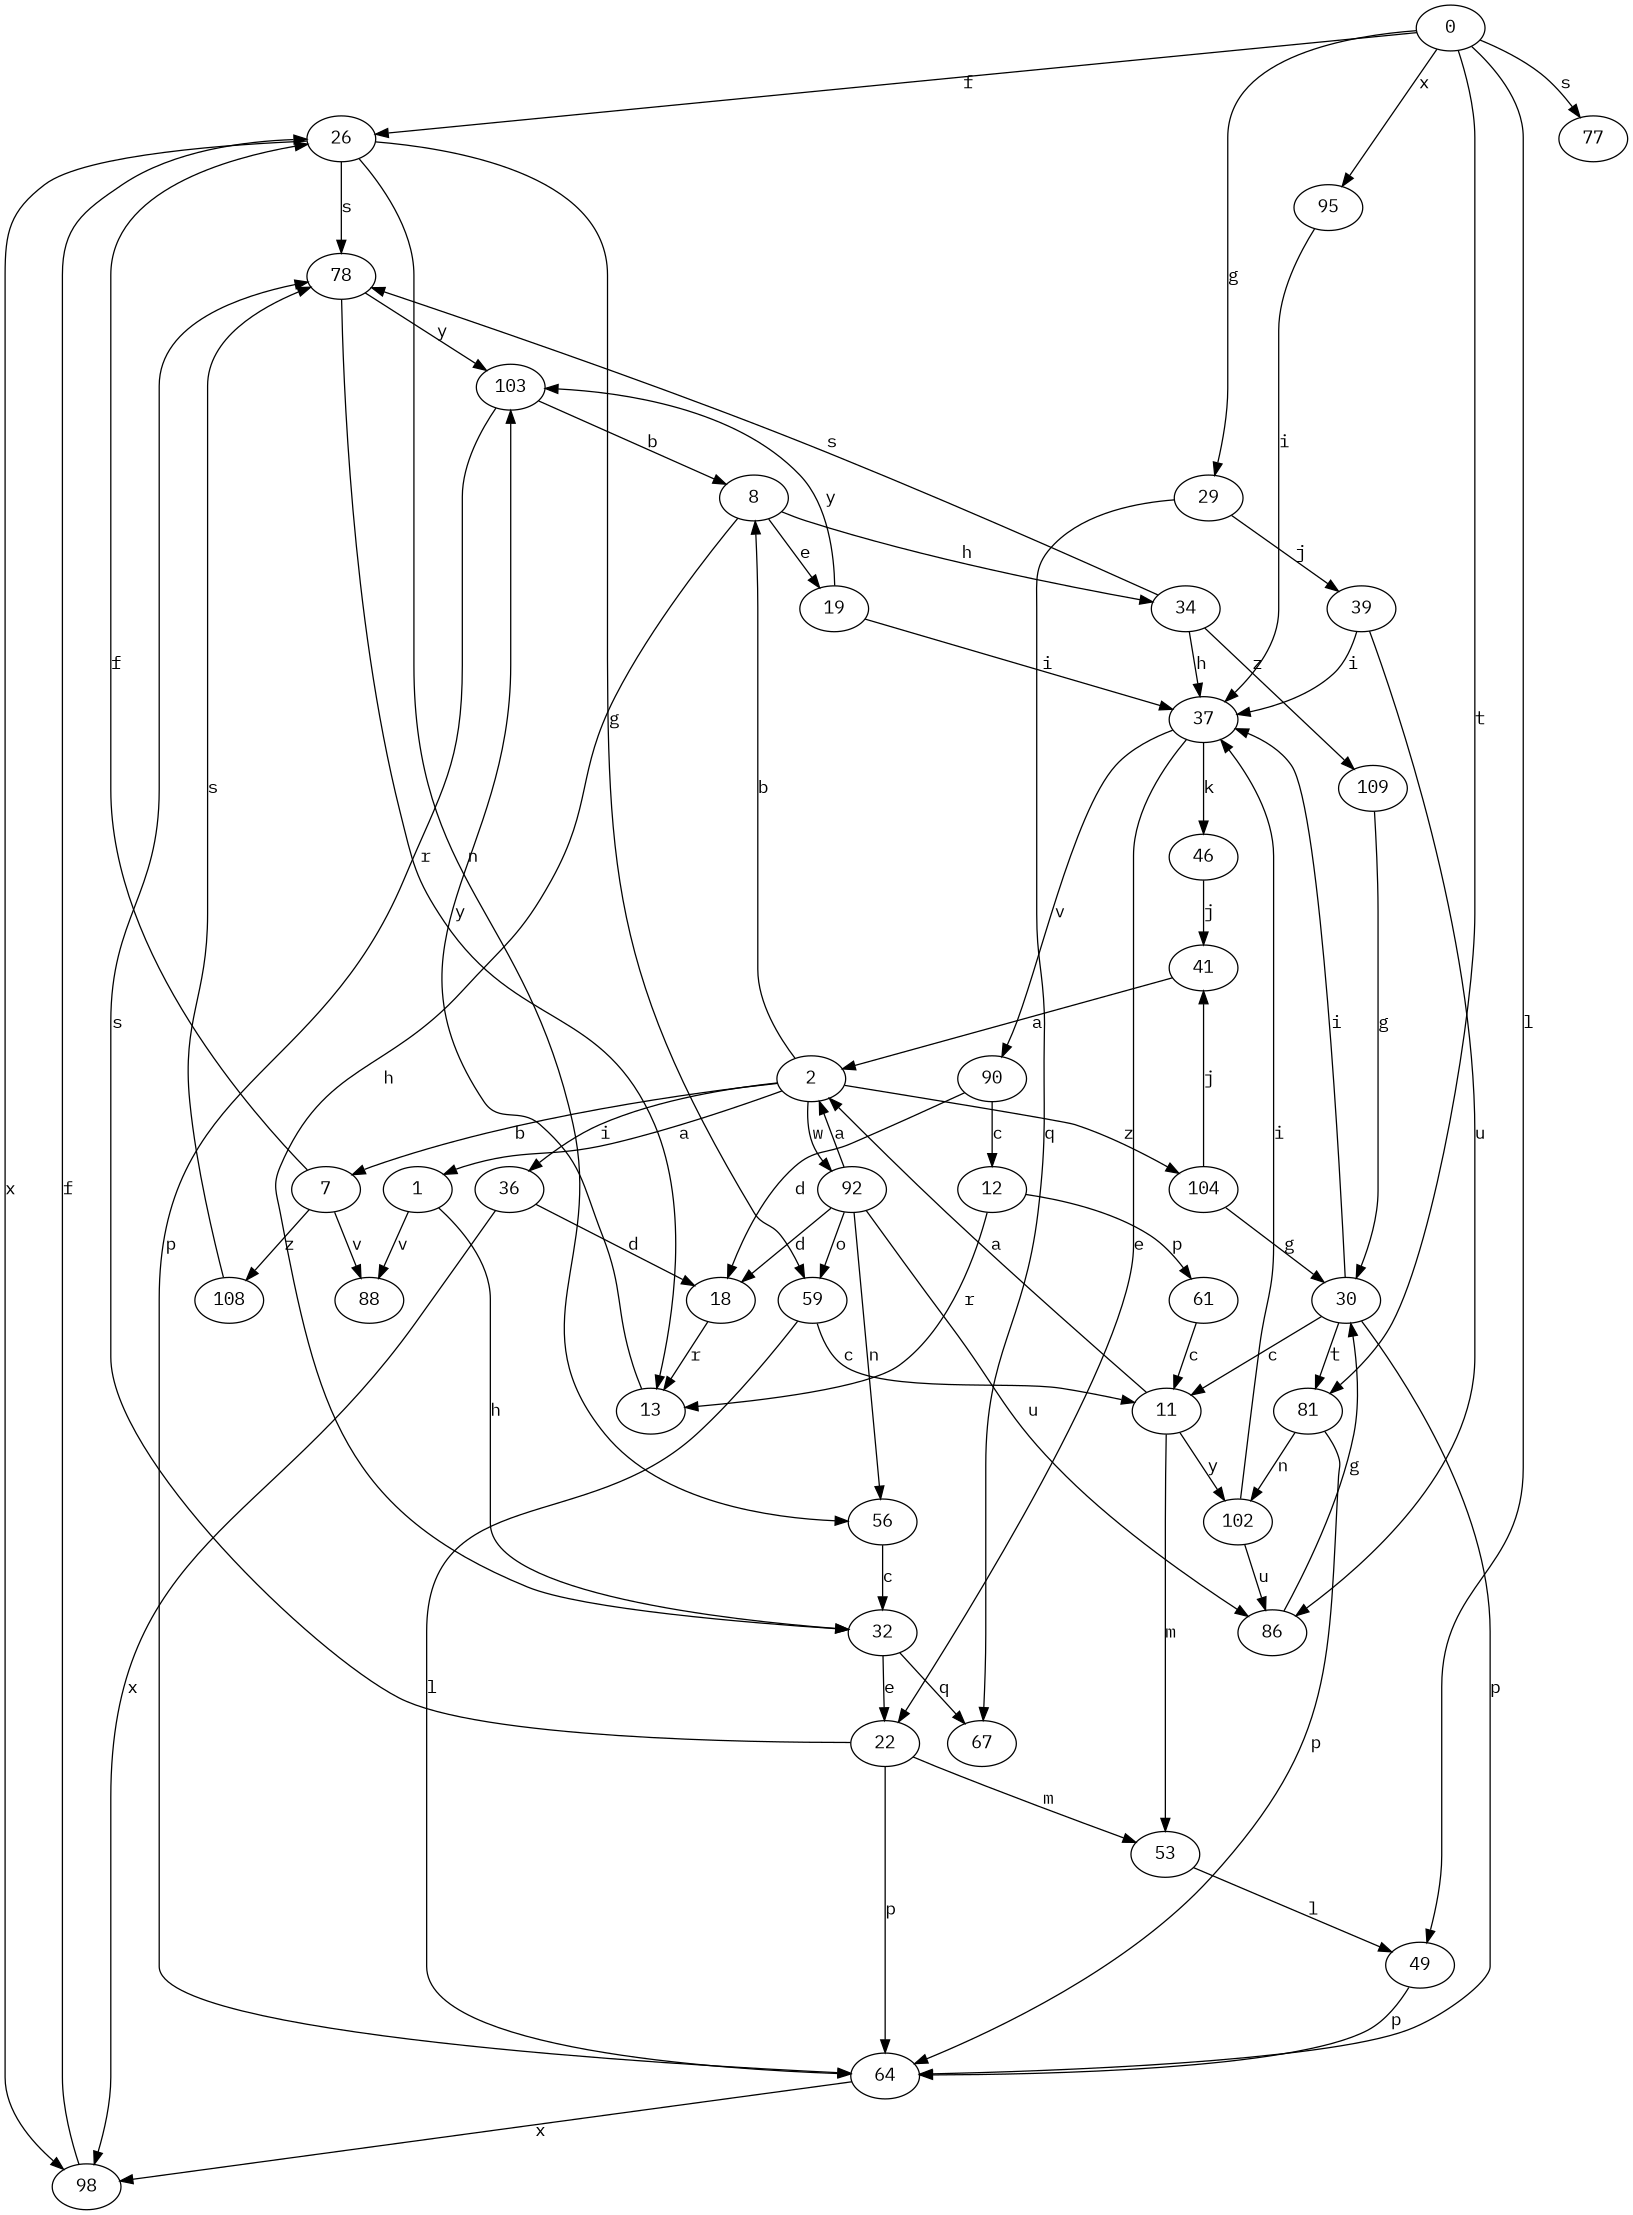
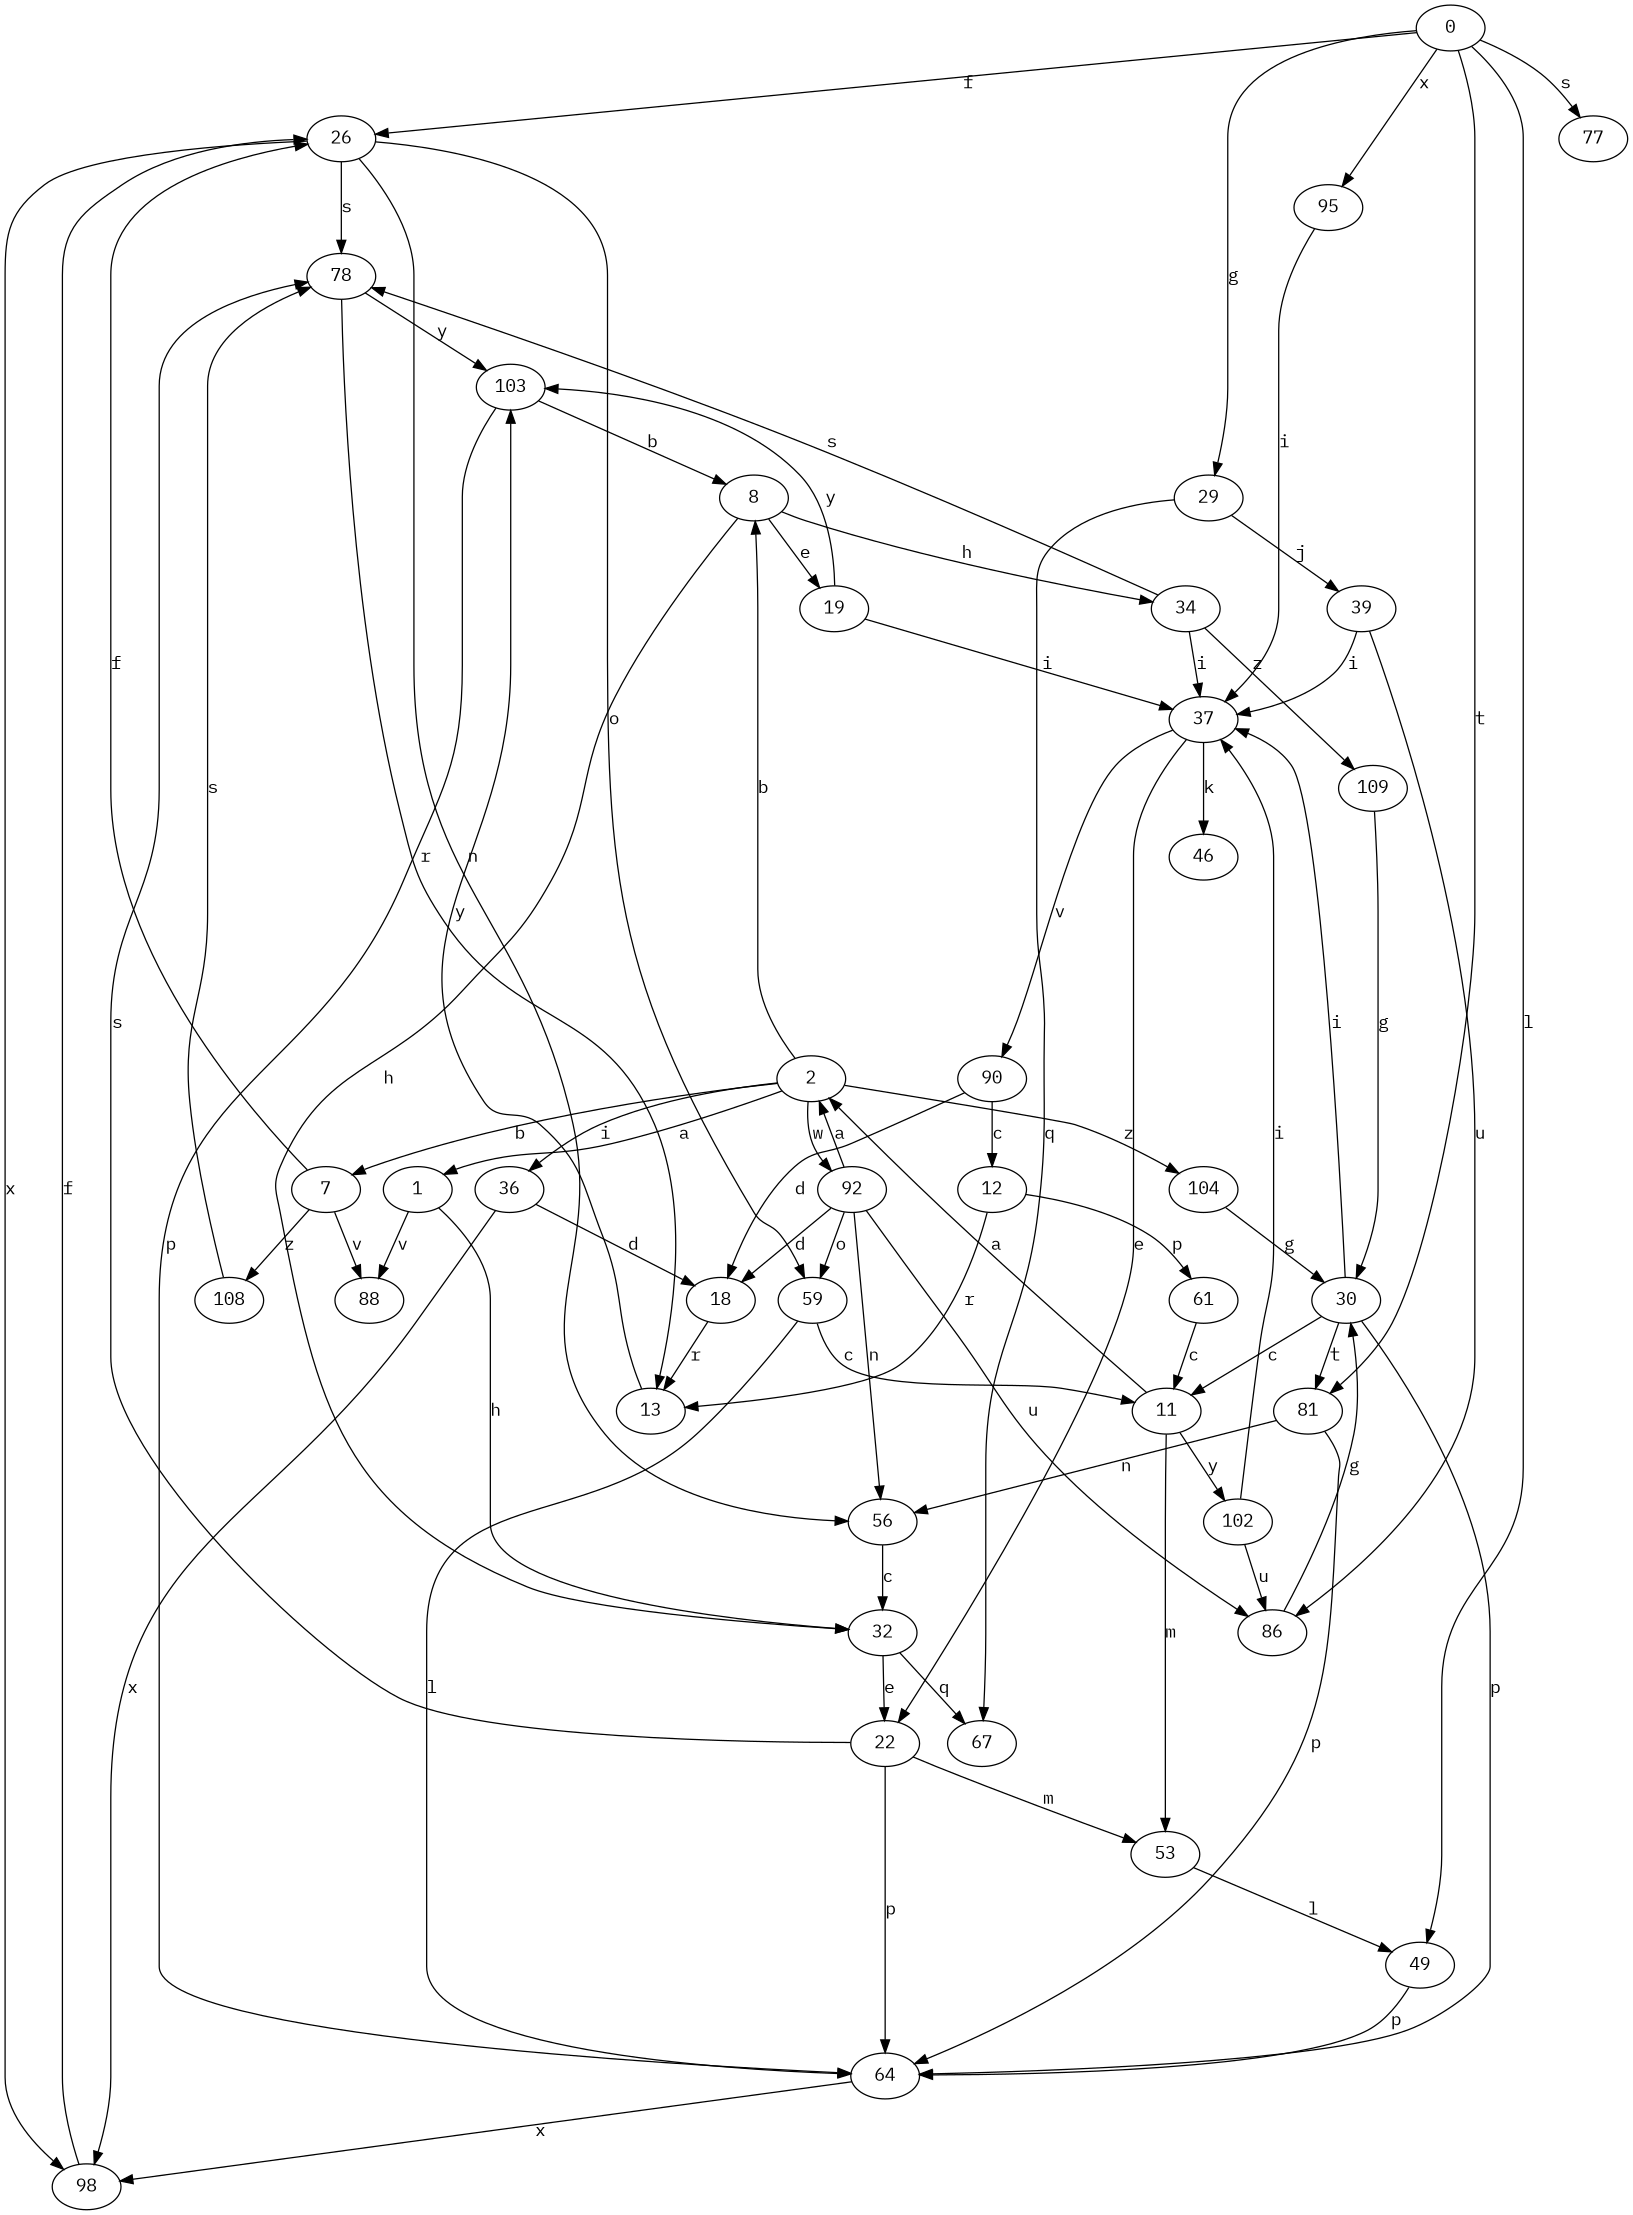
(1202, 664) -> (1202, 664)
(615, 720) -> (615, 720)
(1204, 968) -> none
(1276, 1461) -> (1102, 1465)
